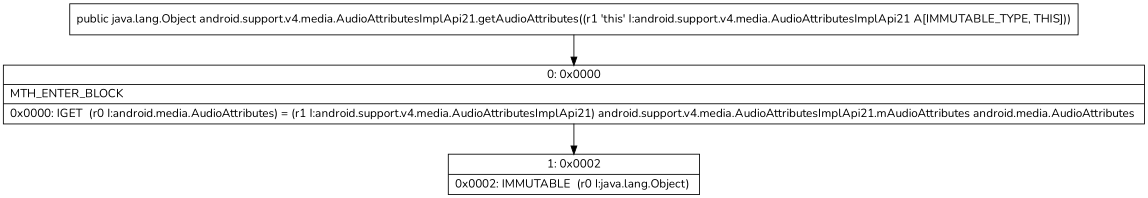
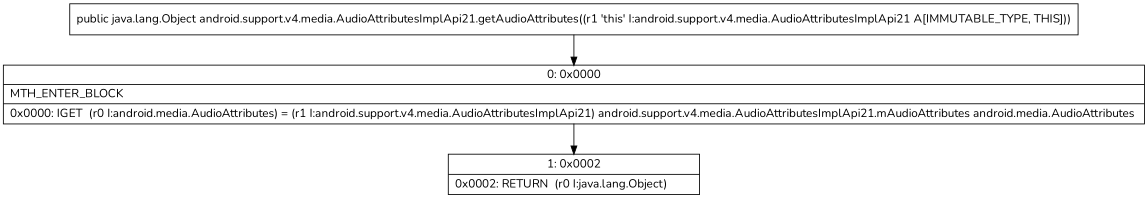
(574, 184) -> (563, 184)
